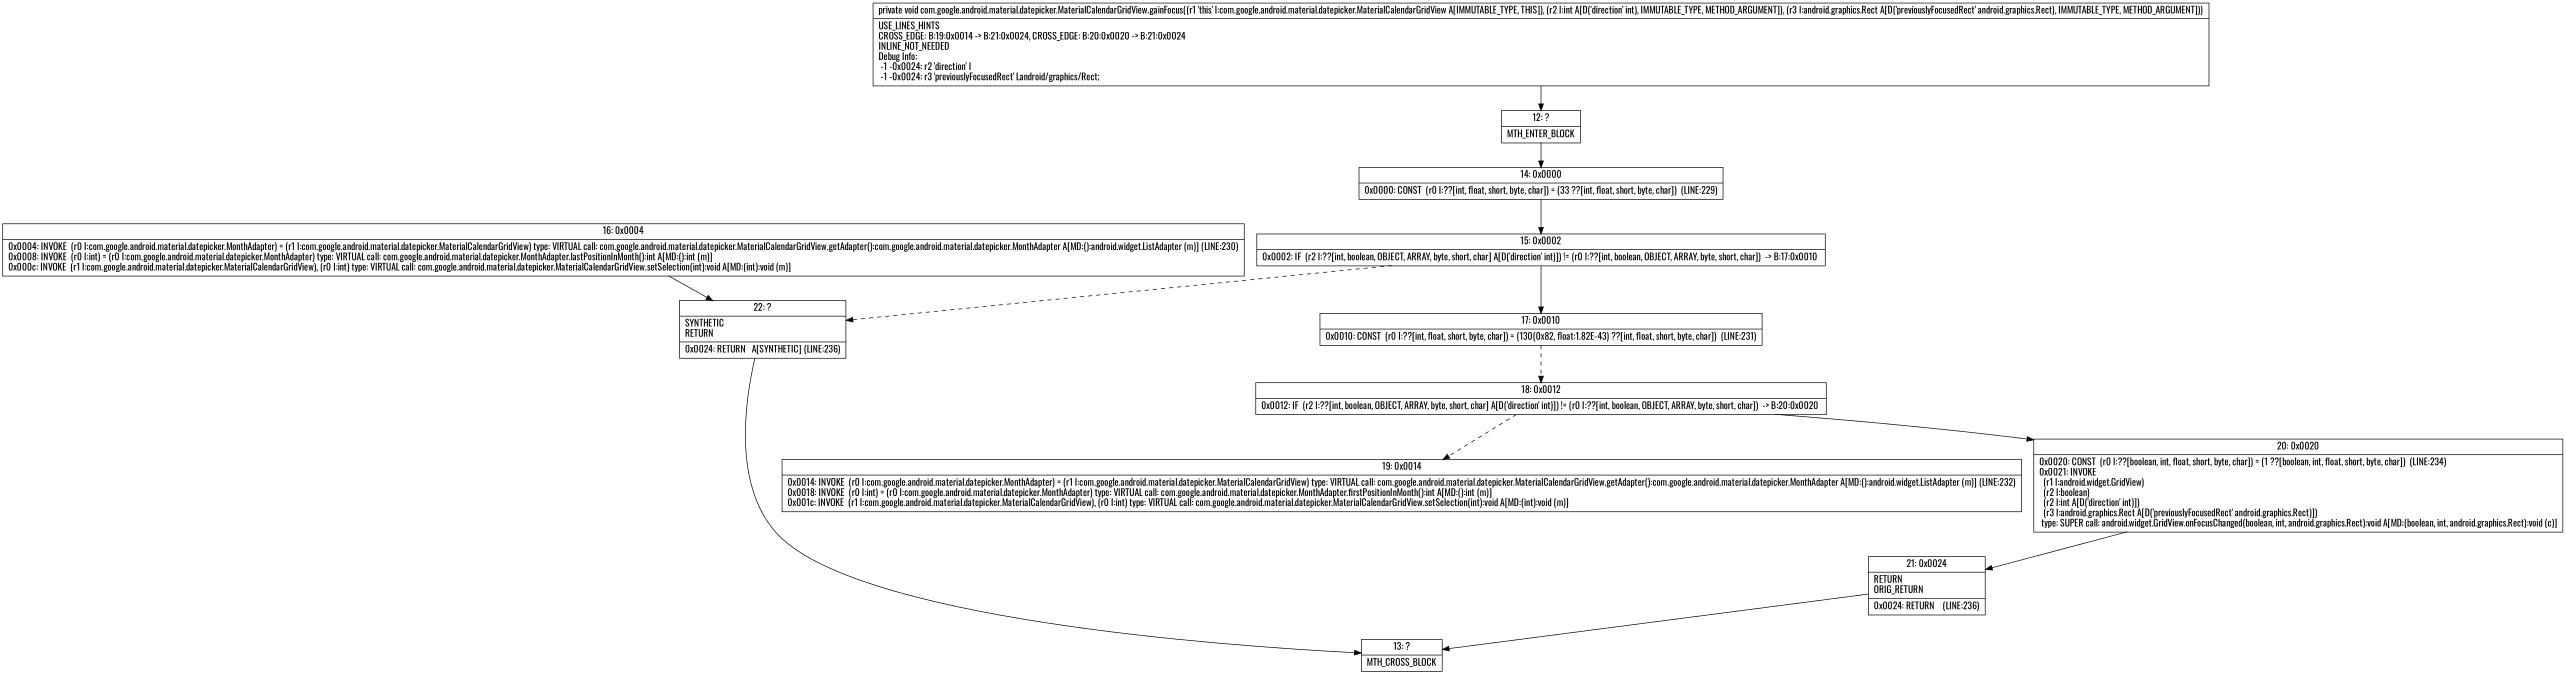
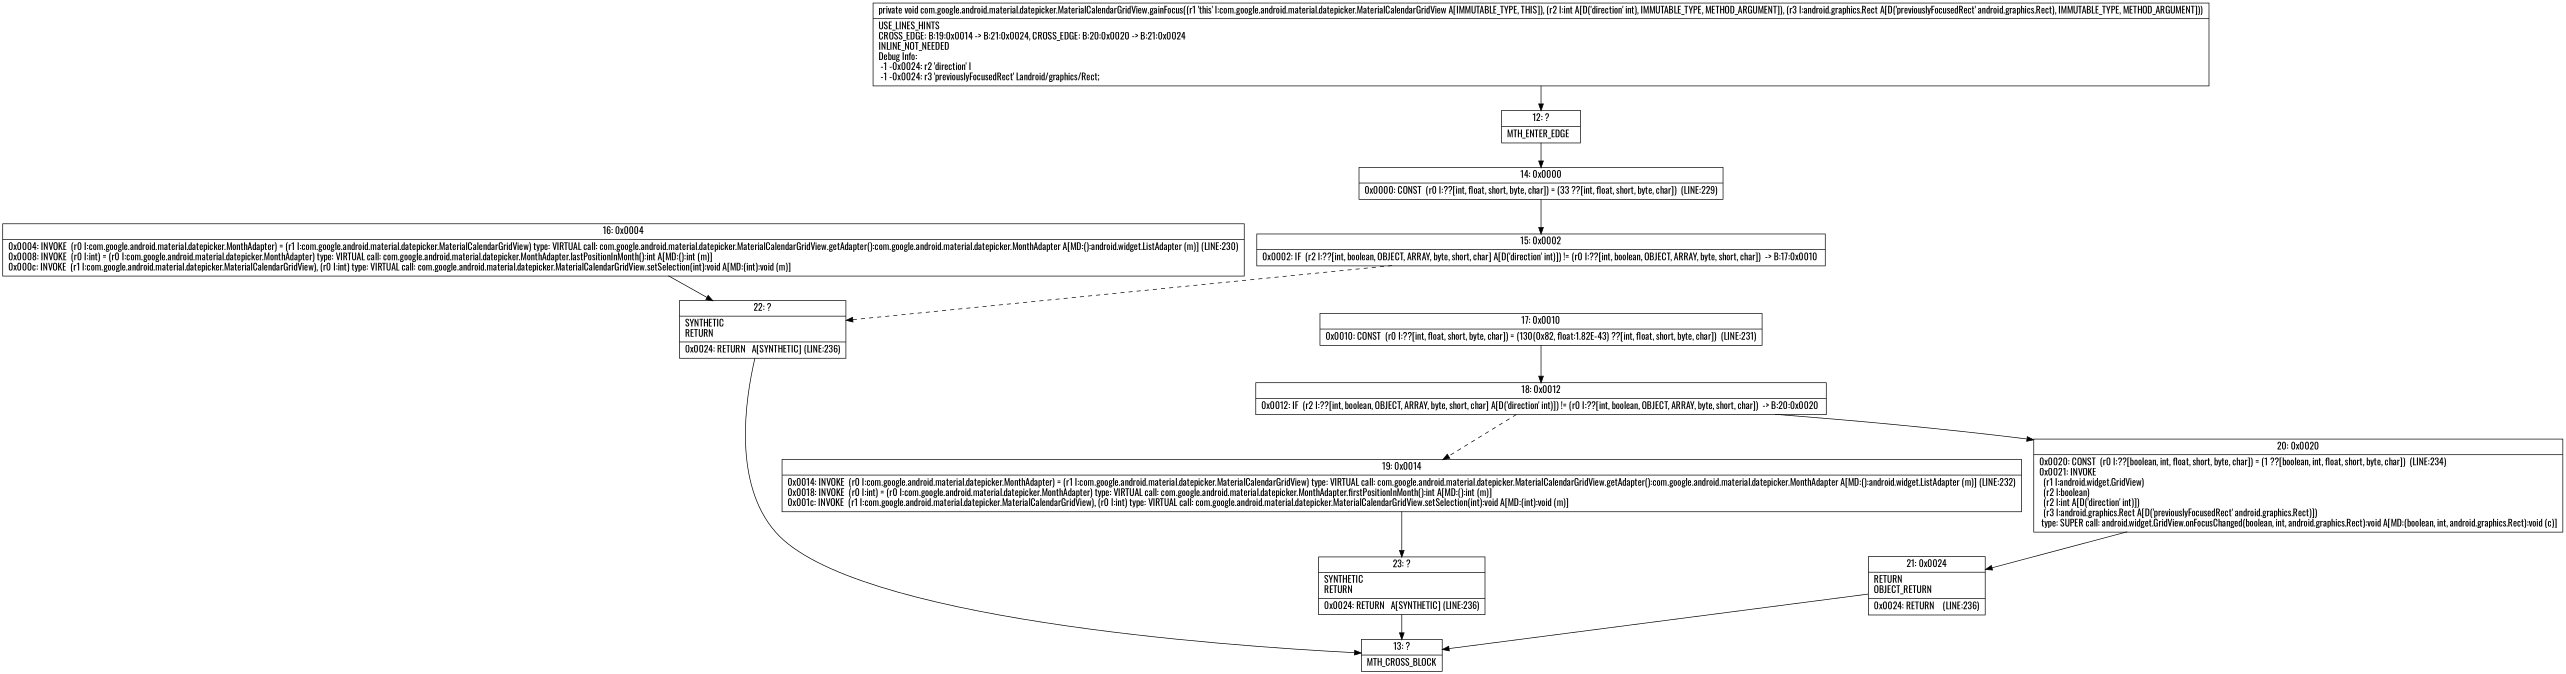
(1541, 134) -> (1538, 134)
(1541, 286) -> none
(1541, 361) -> (1541, 361)
none -> (1402, 586)
(1899, 590) -> (1903, 590)
